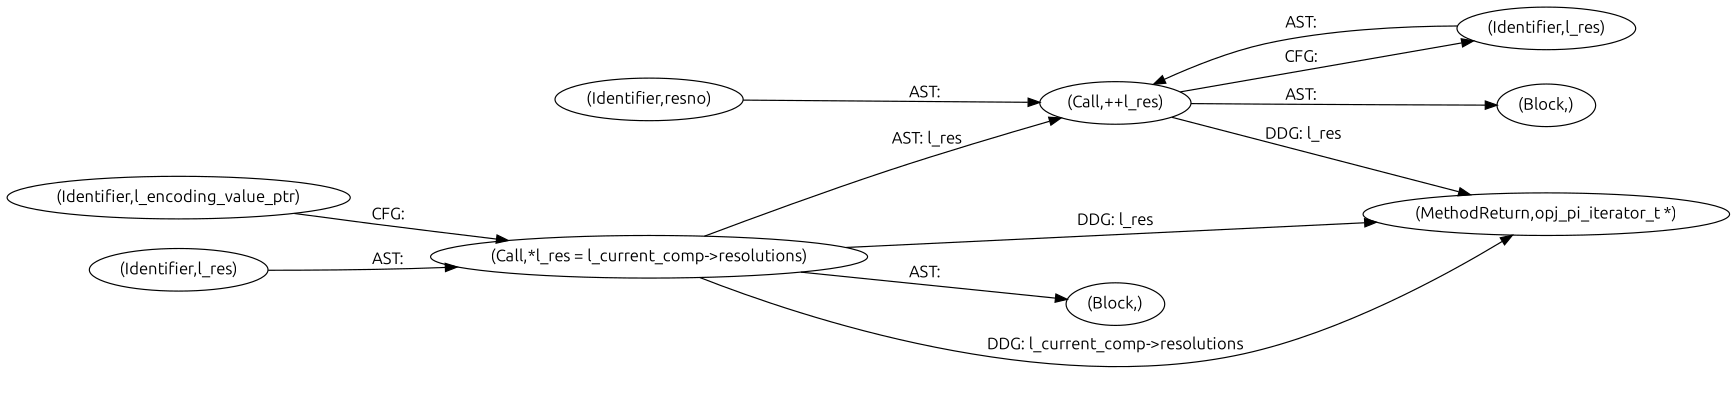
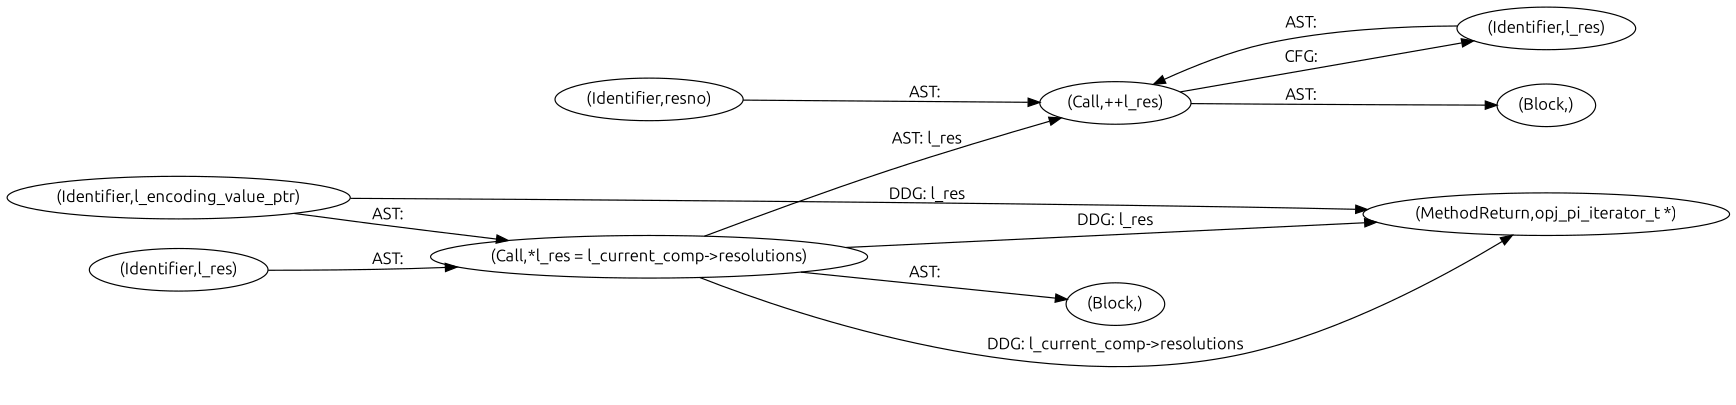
(1315, 154) -> (853, 202)
(390, 215) -> (390, 215)
